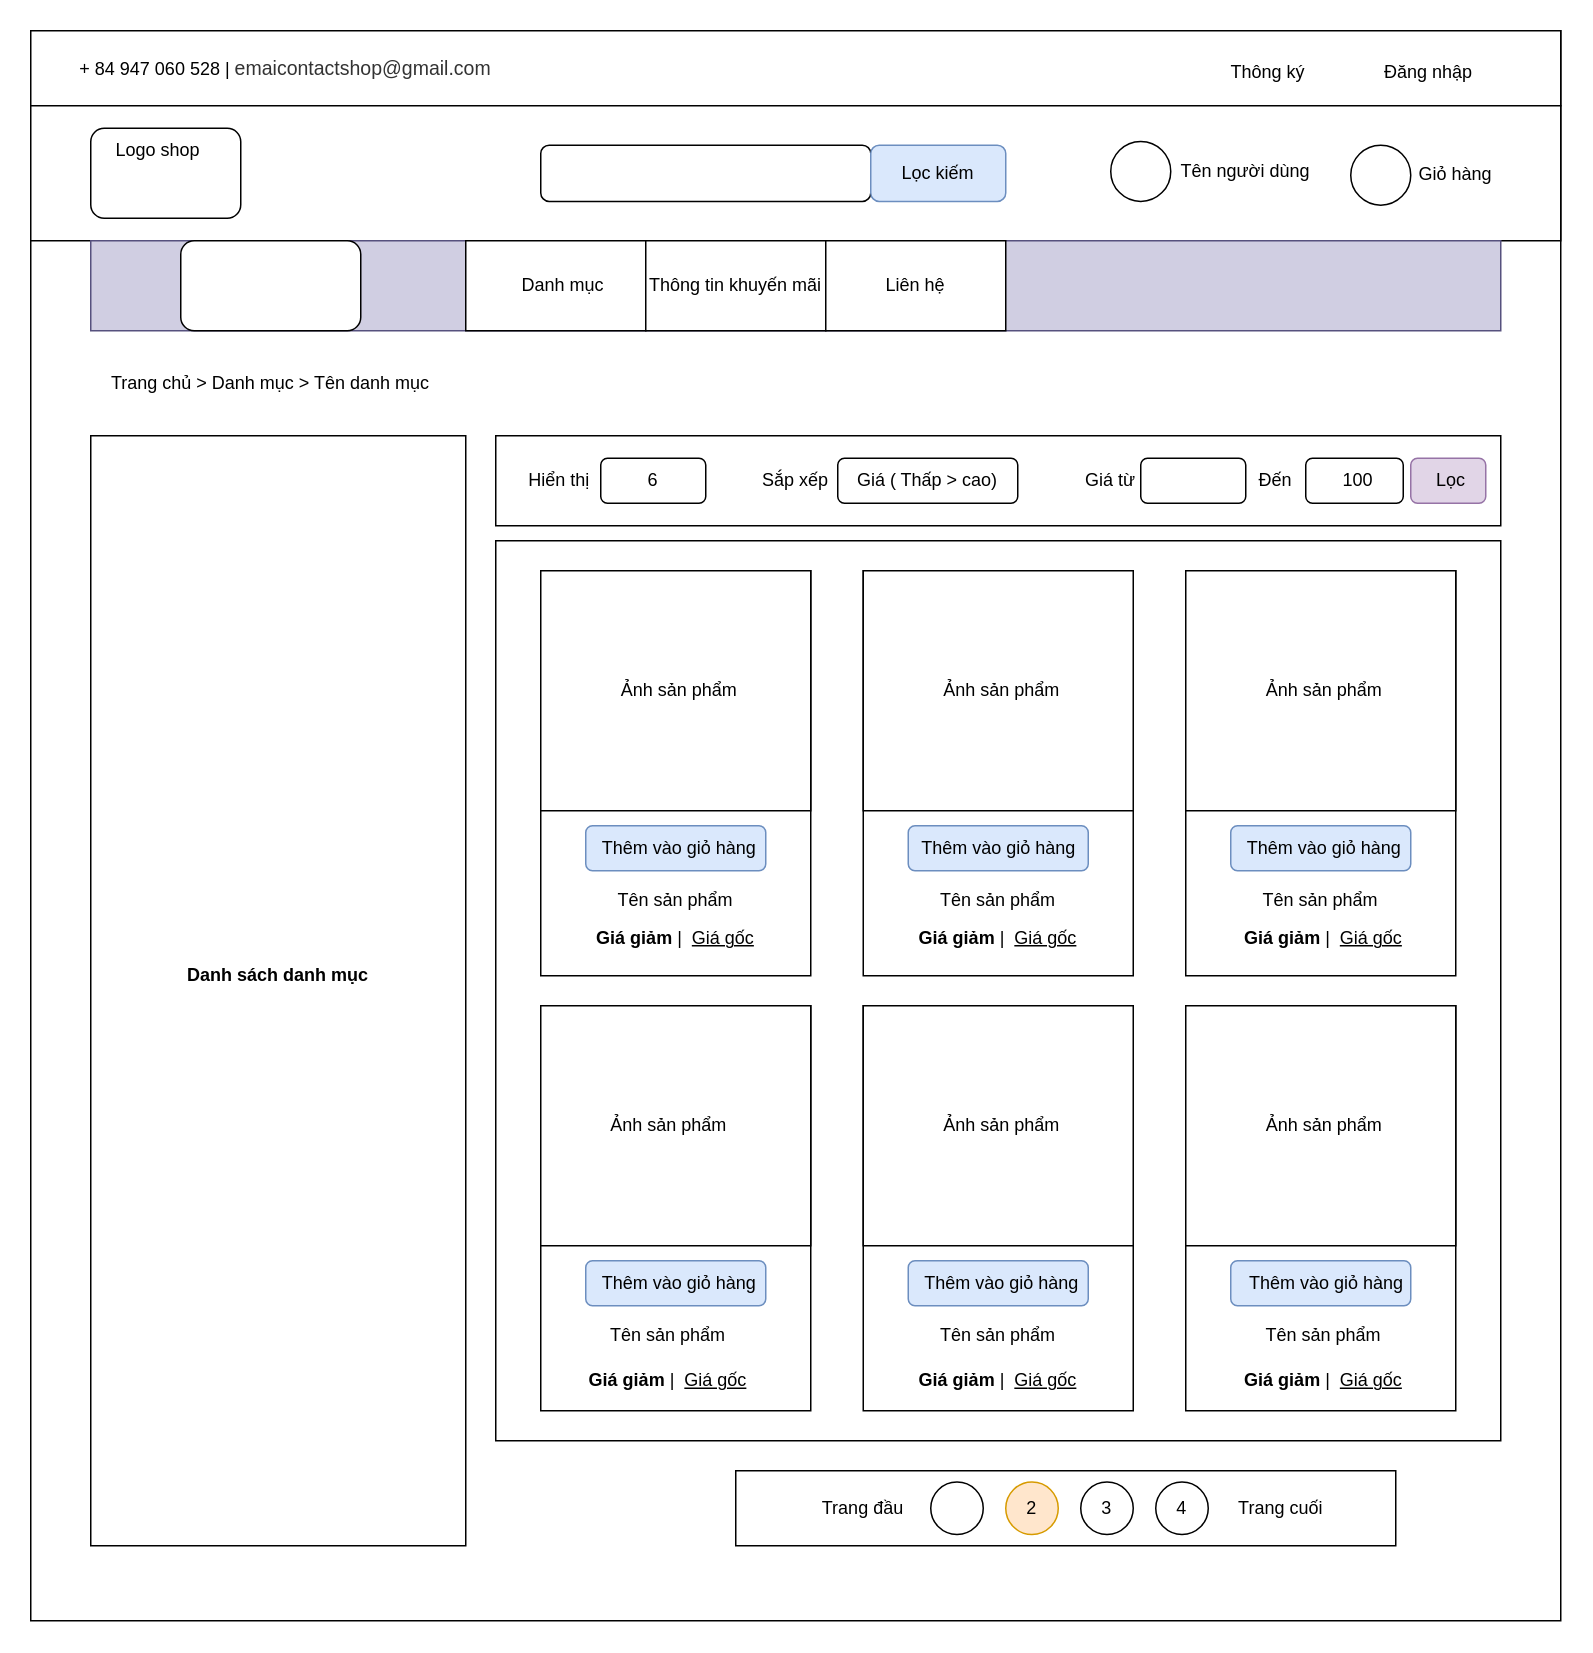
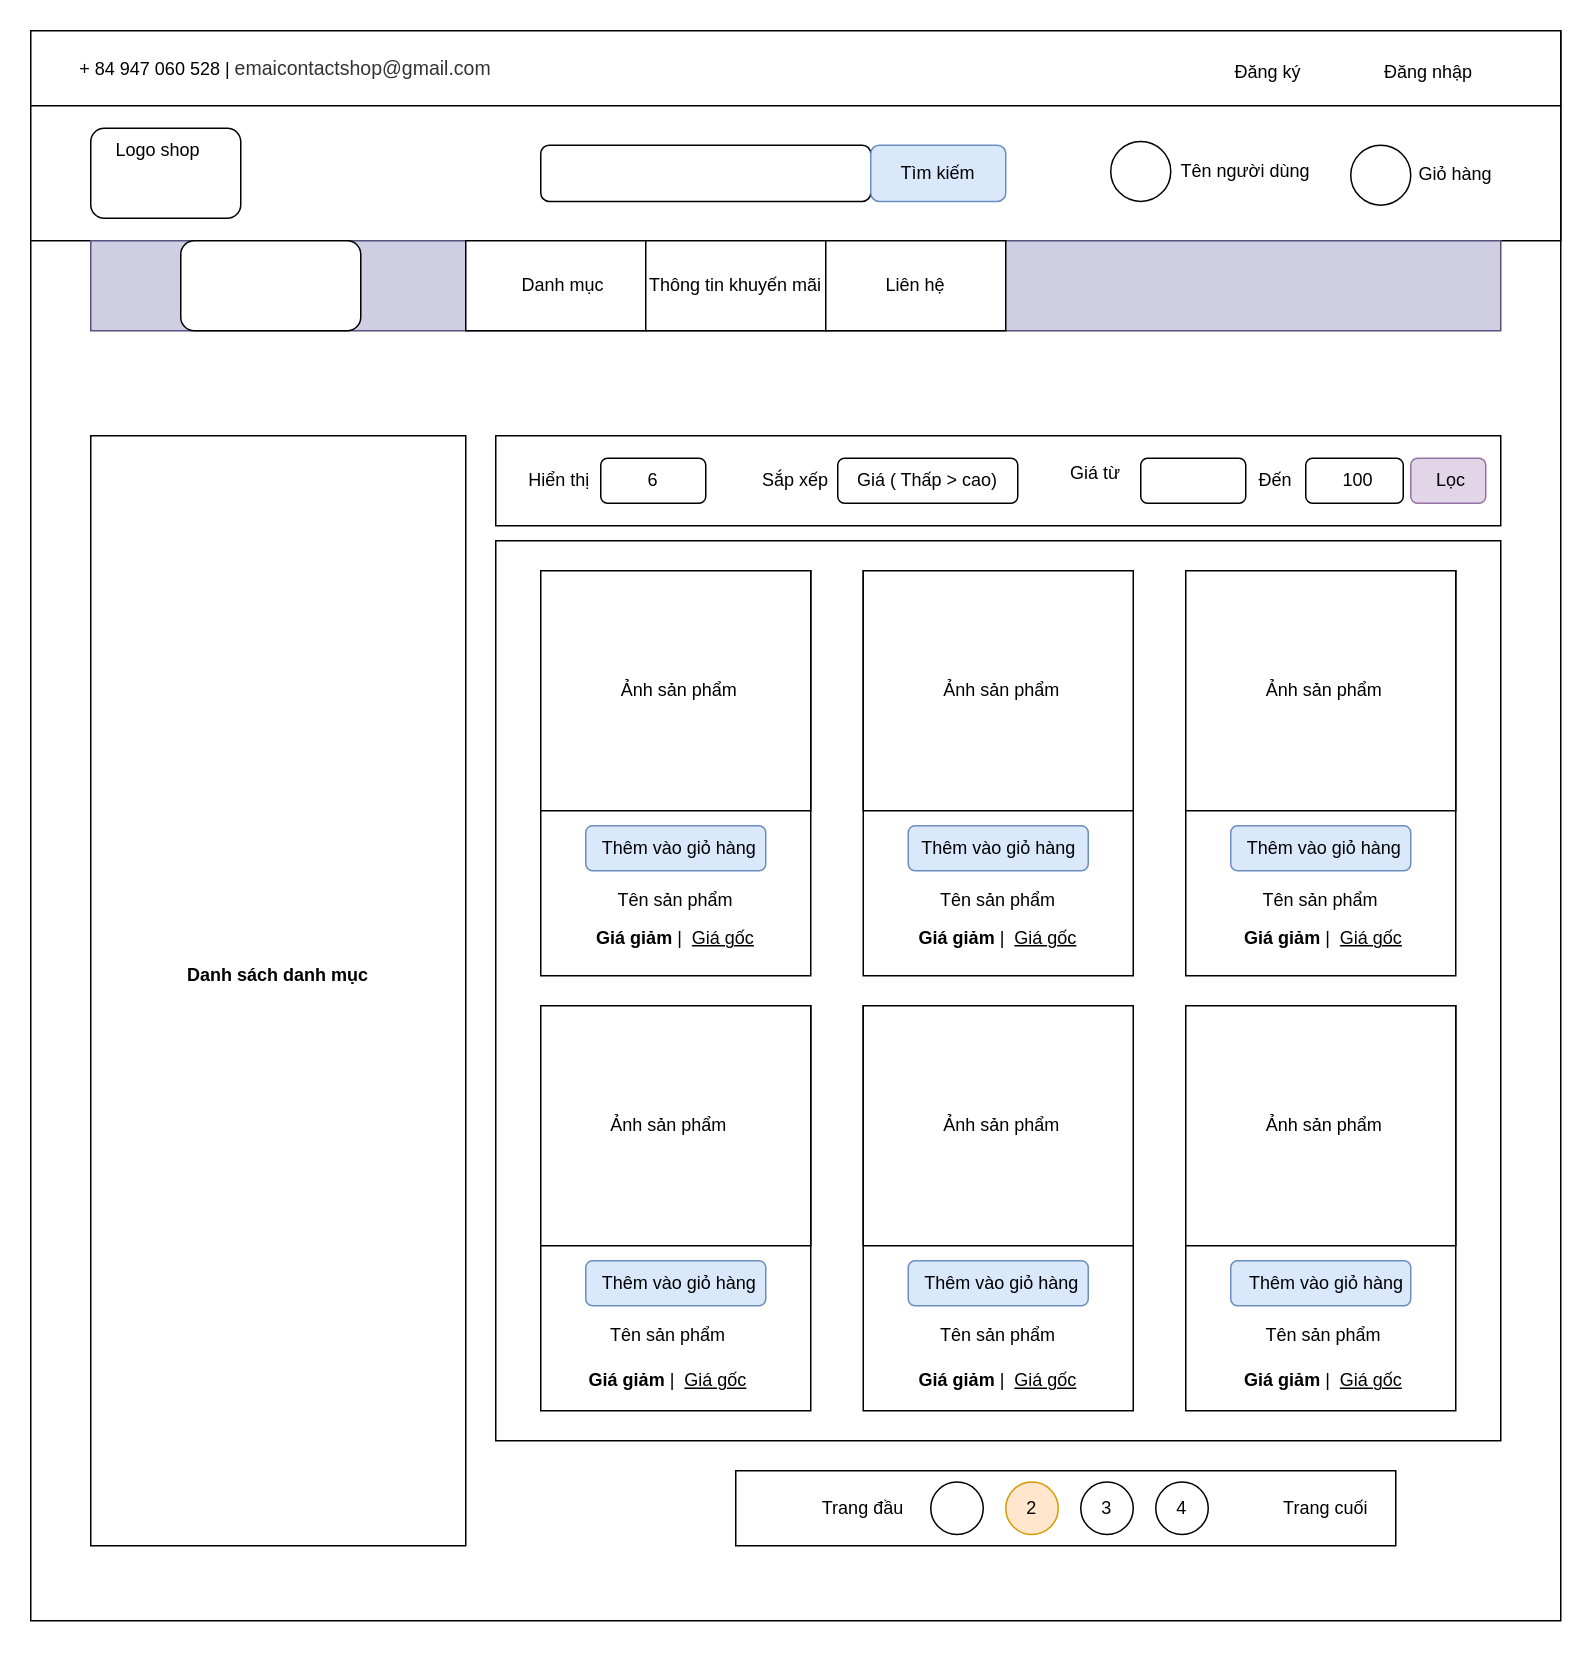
(1268, 73) -> (1268, 73)
(938, 173) -> (938, 173)
(271, 383) -> none
(1111, 481) -> (1096, 473)
(1281, 1508) -> (1326, 1508)
